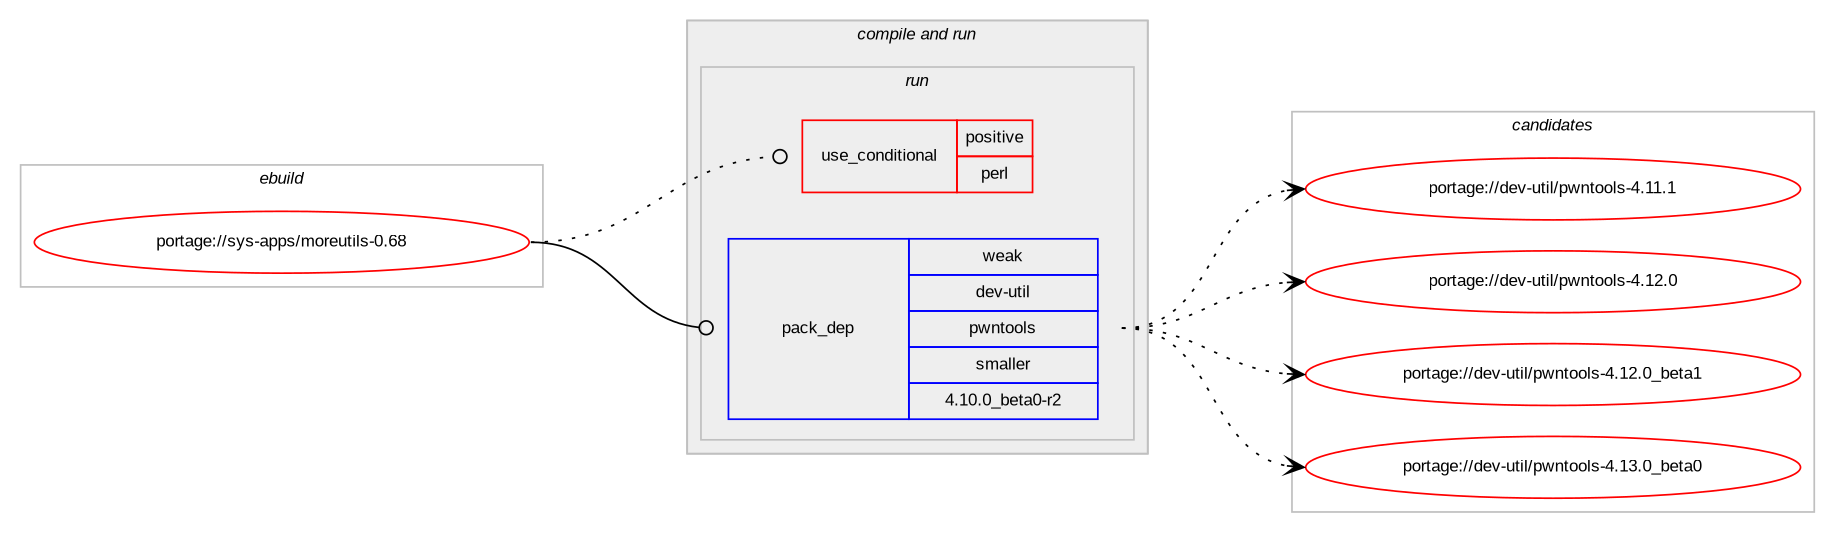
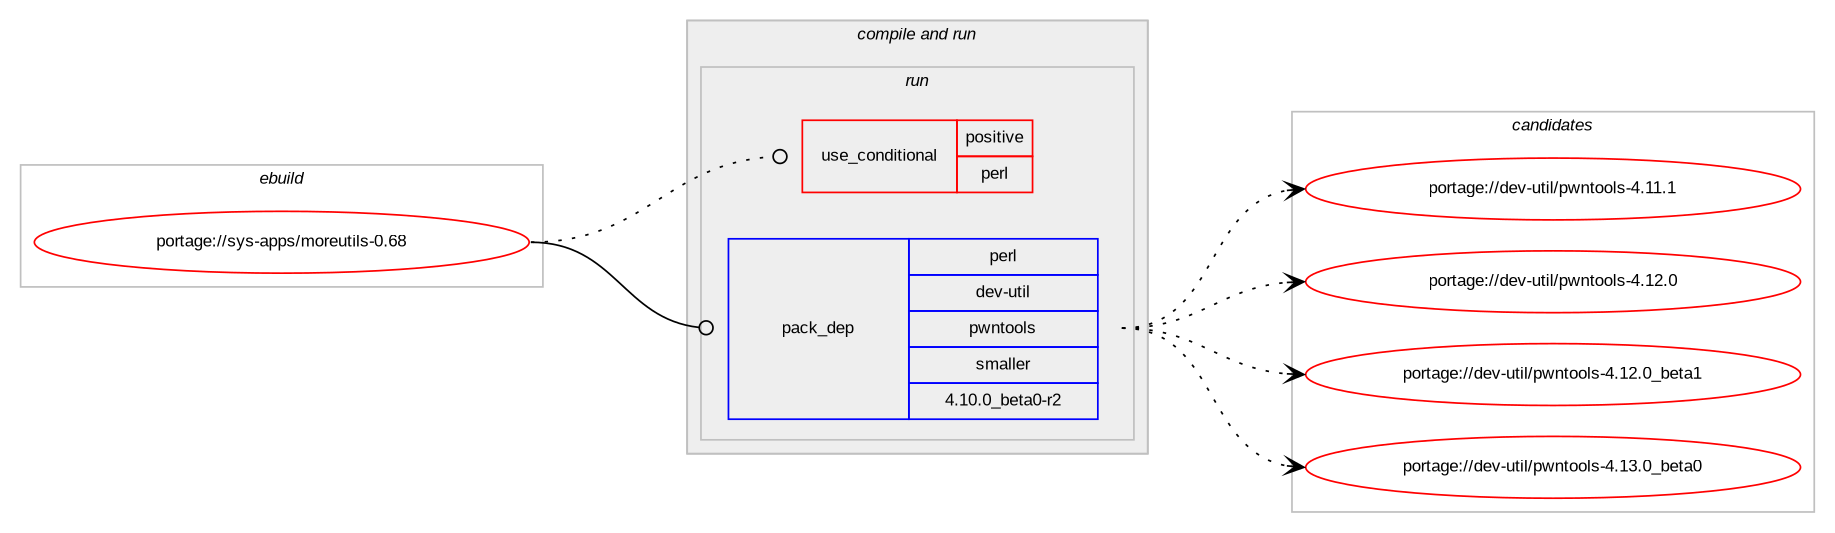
(1003, 256) -> (1003, 256)
